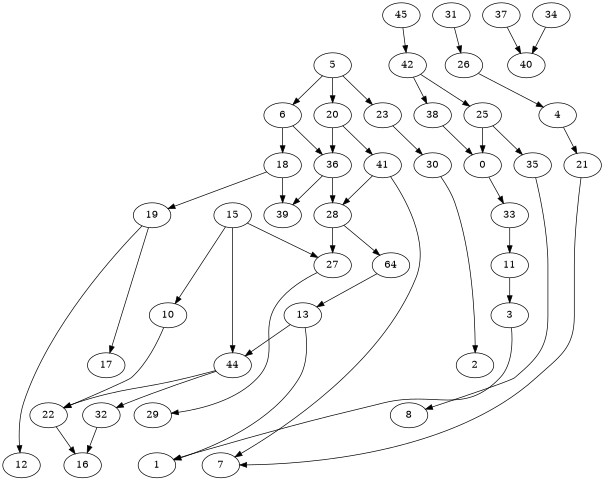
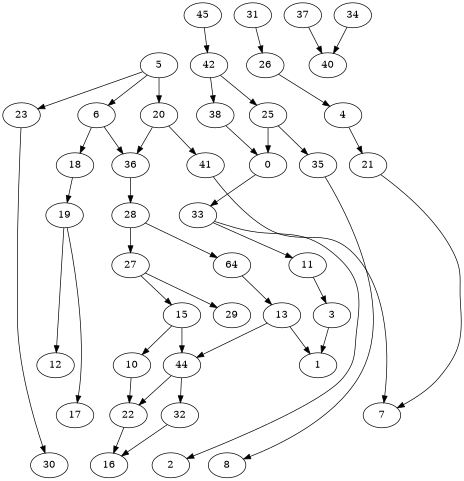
(360, 188) -> none
(283, 215) -> none
(279, 239) -> (154, 288)
(468, 259) -> (356, 335)
